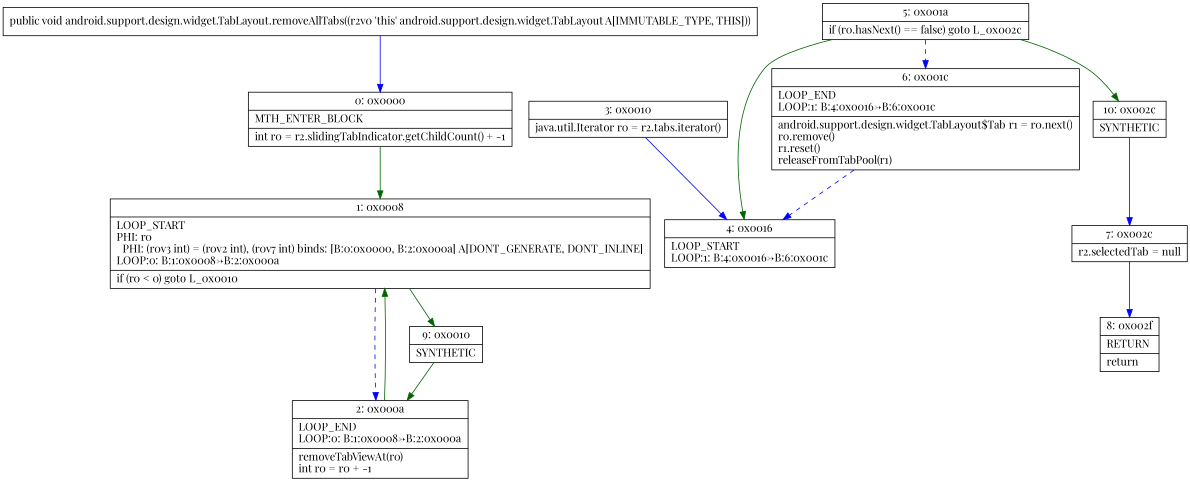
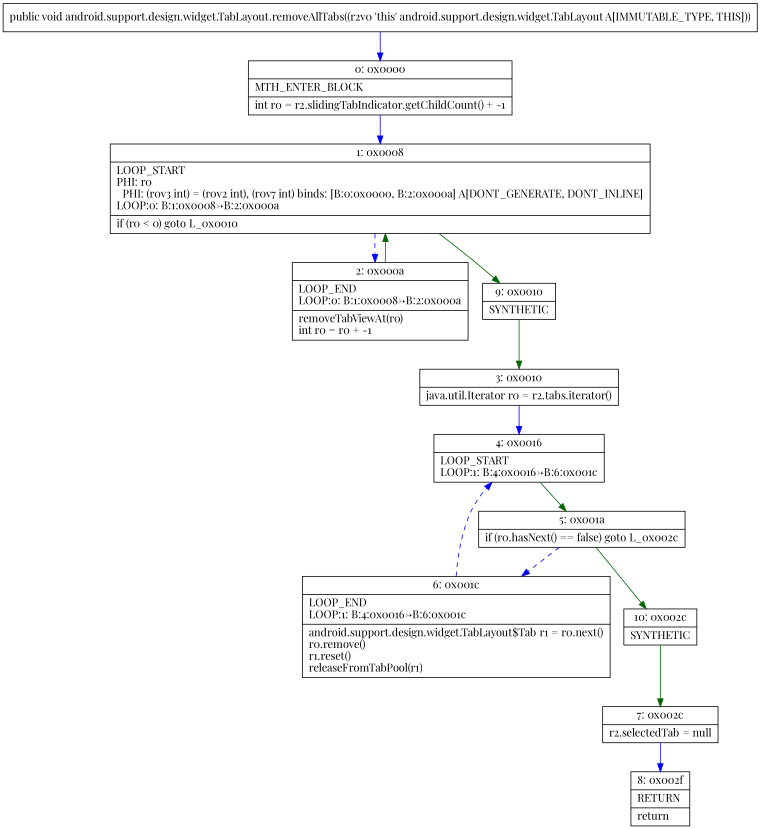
(747, 101) -> (551, 494)
(380, 169) -> (380, 125)
(1130, 177) -> (660, 672)
(423, 378) -> (519, 340)
